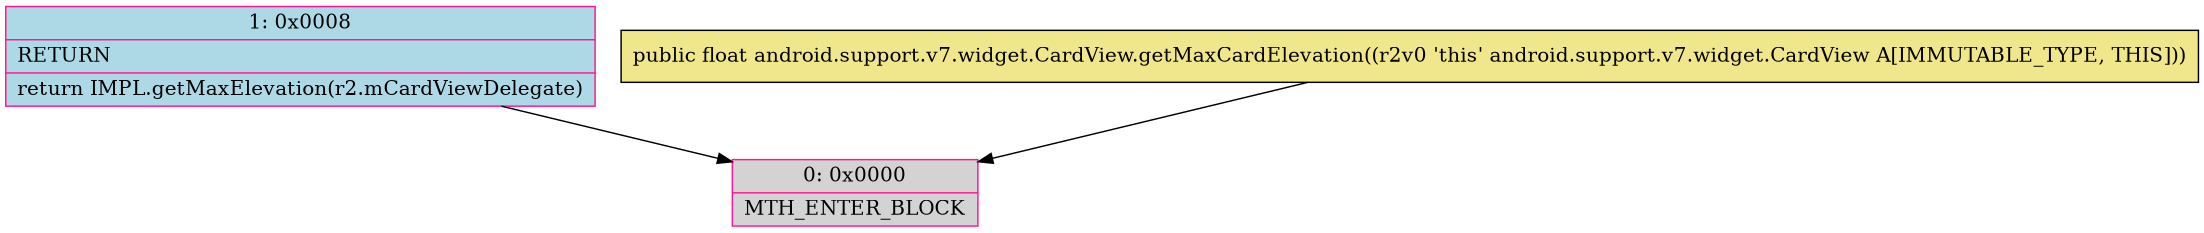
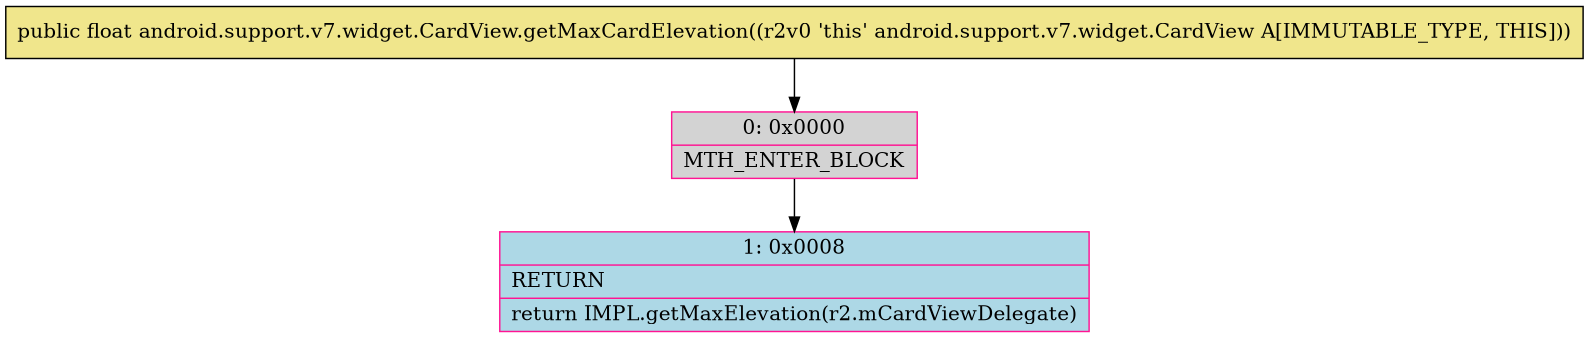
(610, 132) -> (794, 198)
